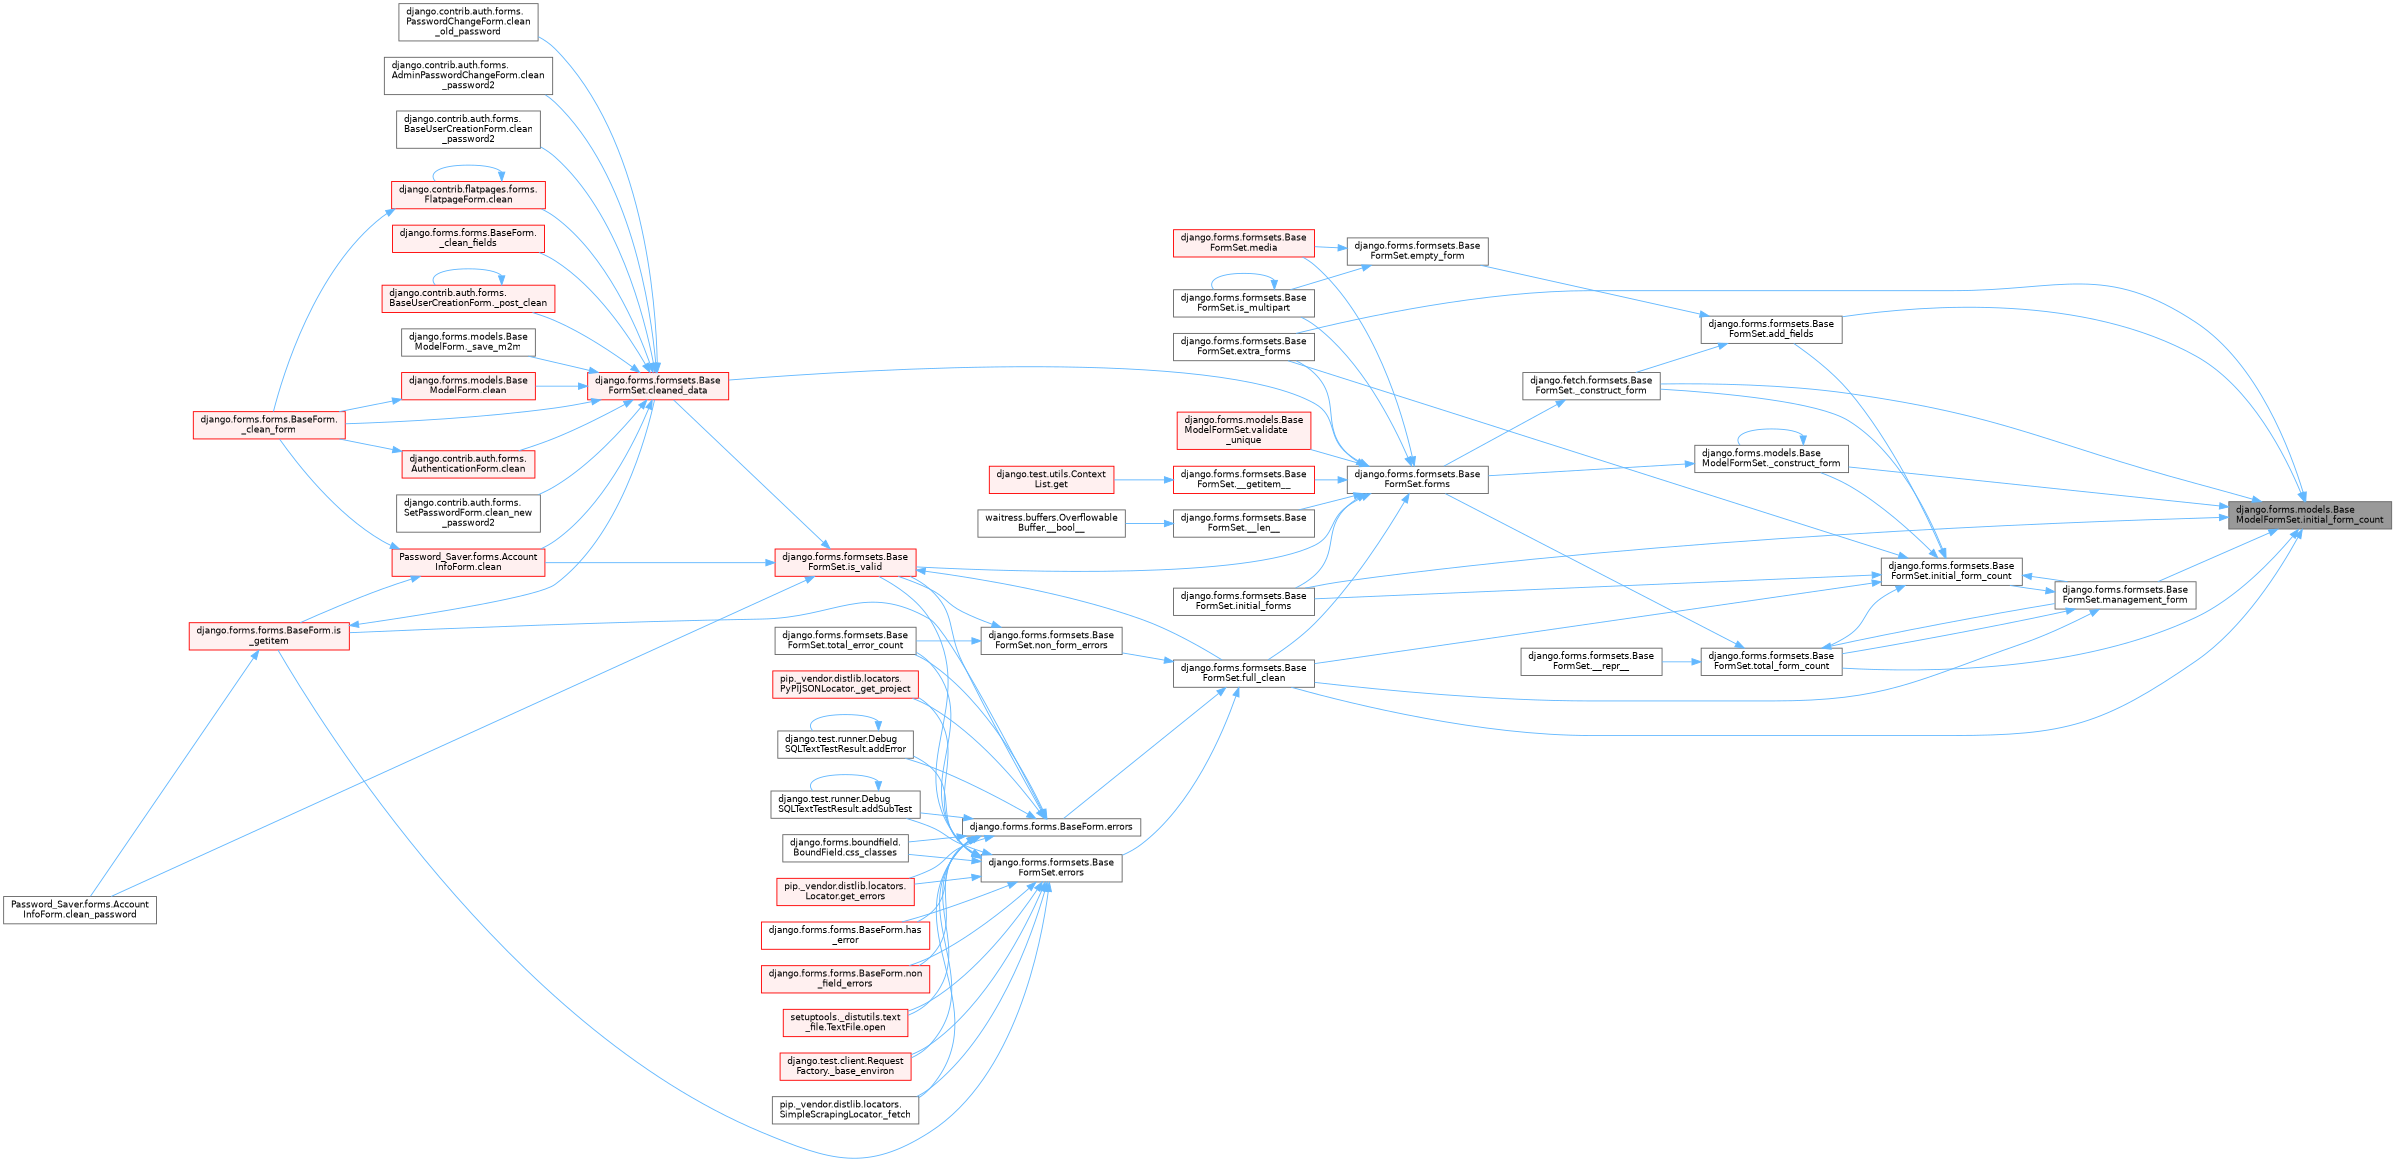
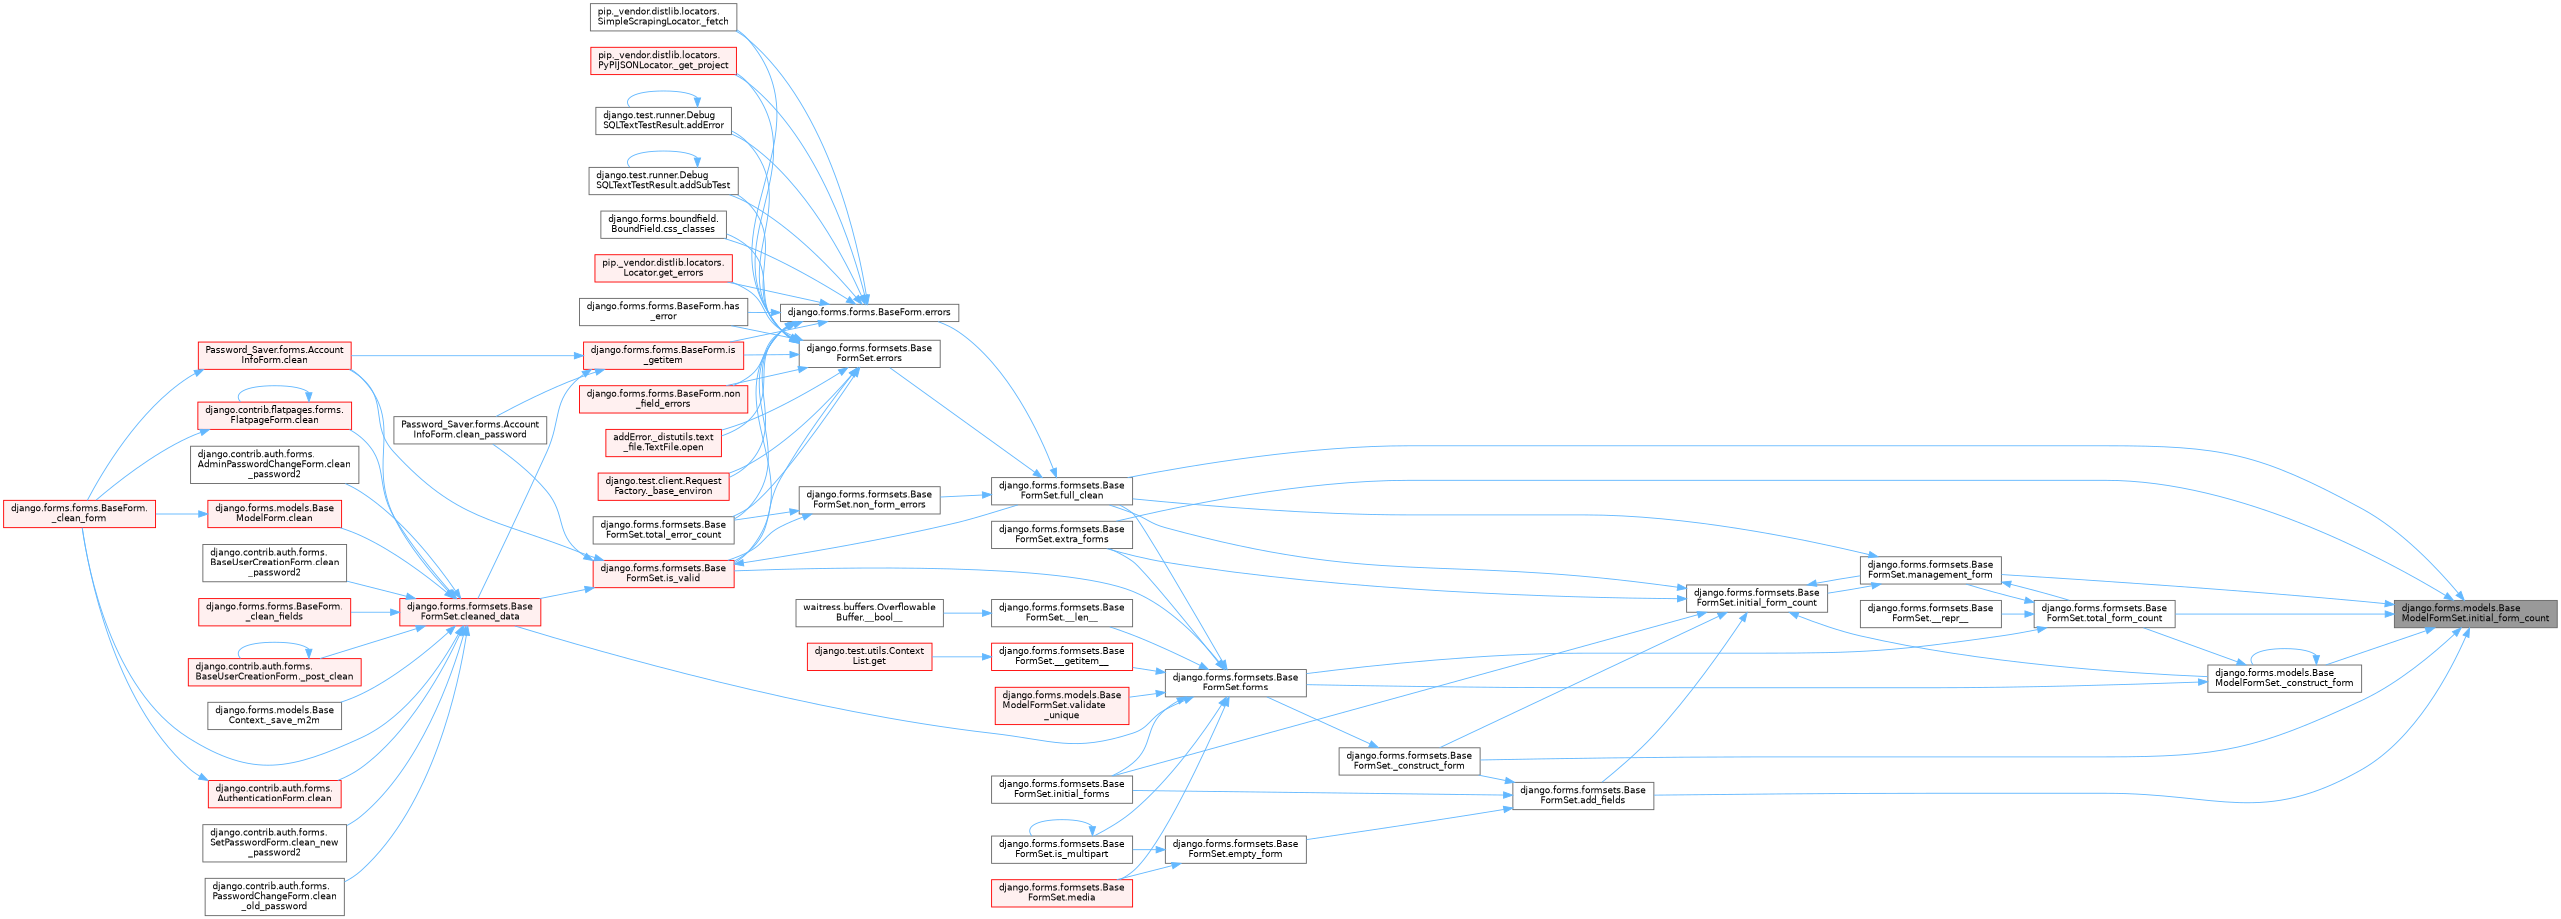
(469, 343) -> (275, 716)
(1592, 386) -> (1410, 761)
(1761, 540) -> (1318, 793)
(355, 599) -> (463, 356)
(1862, 621) -> (2190, 645)
(846, 936) -> (664, 312)
(846, 1023) -> (664, 443)
